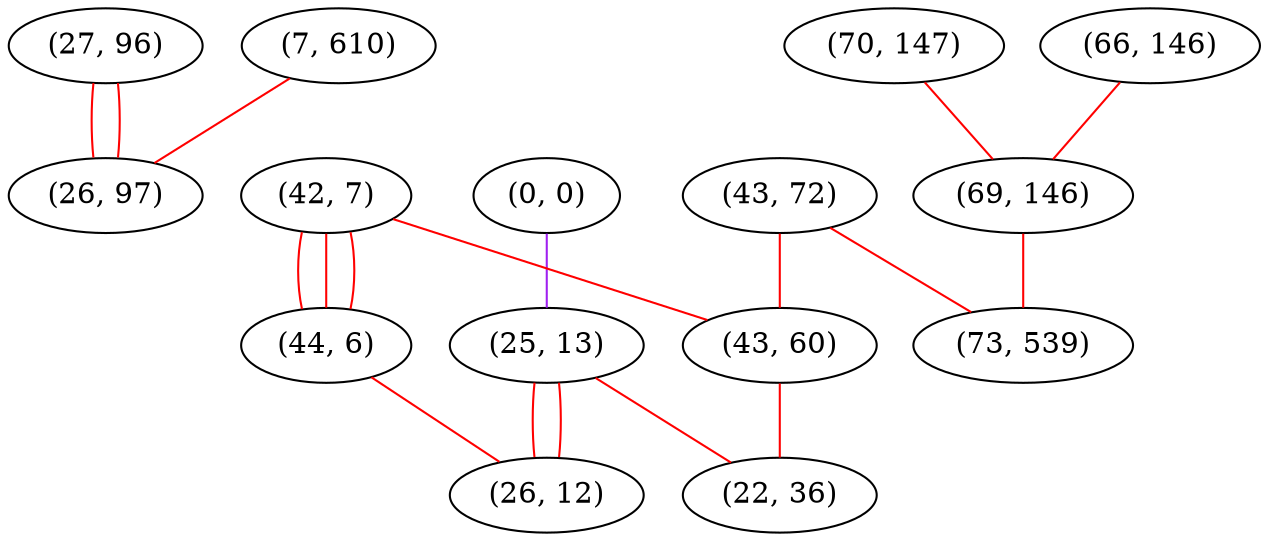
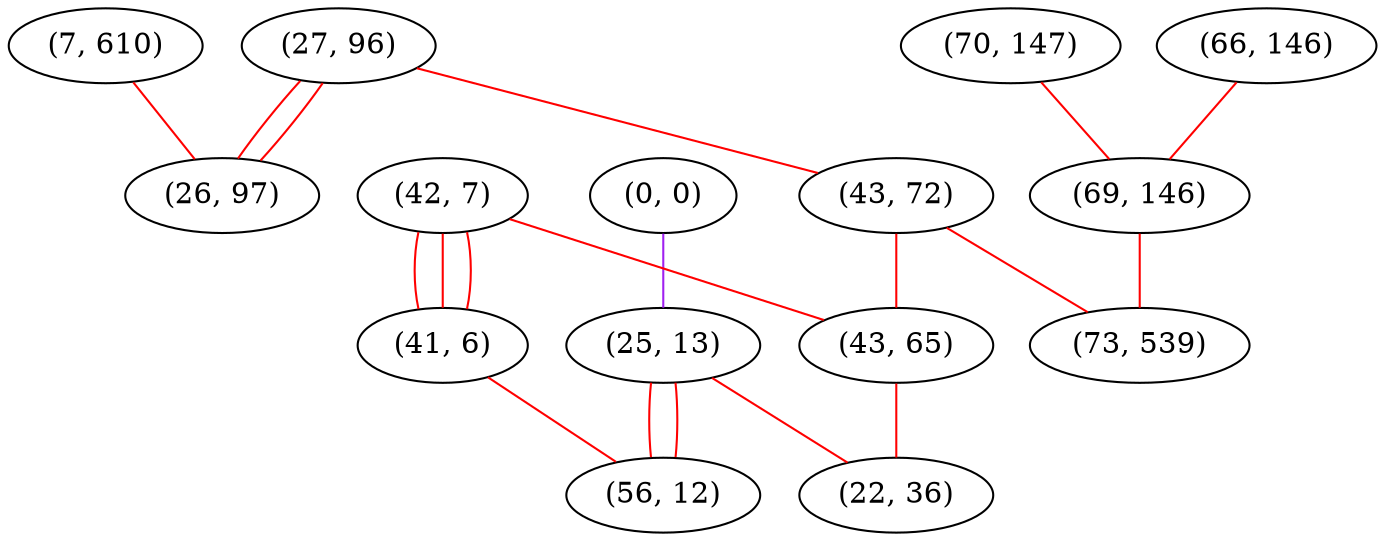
none -> (617, 121)
(326, 345) -> (443, 345)
(780, 345) -> (896, 345)
(547, 495) -> (663, 495)
